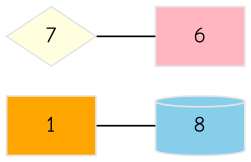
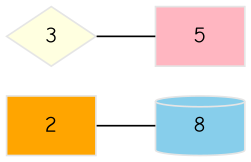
(51, 36) -> (51, 36)
(200, 36) -> (200, 36)
(51, 126) -> (51, 126)
